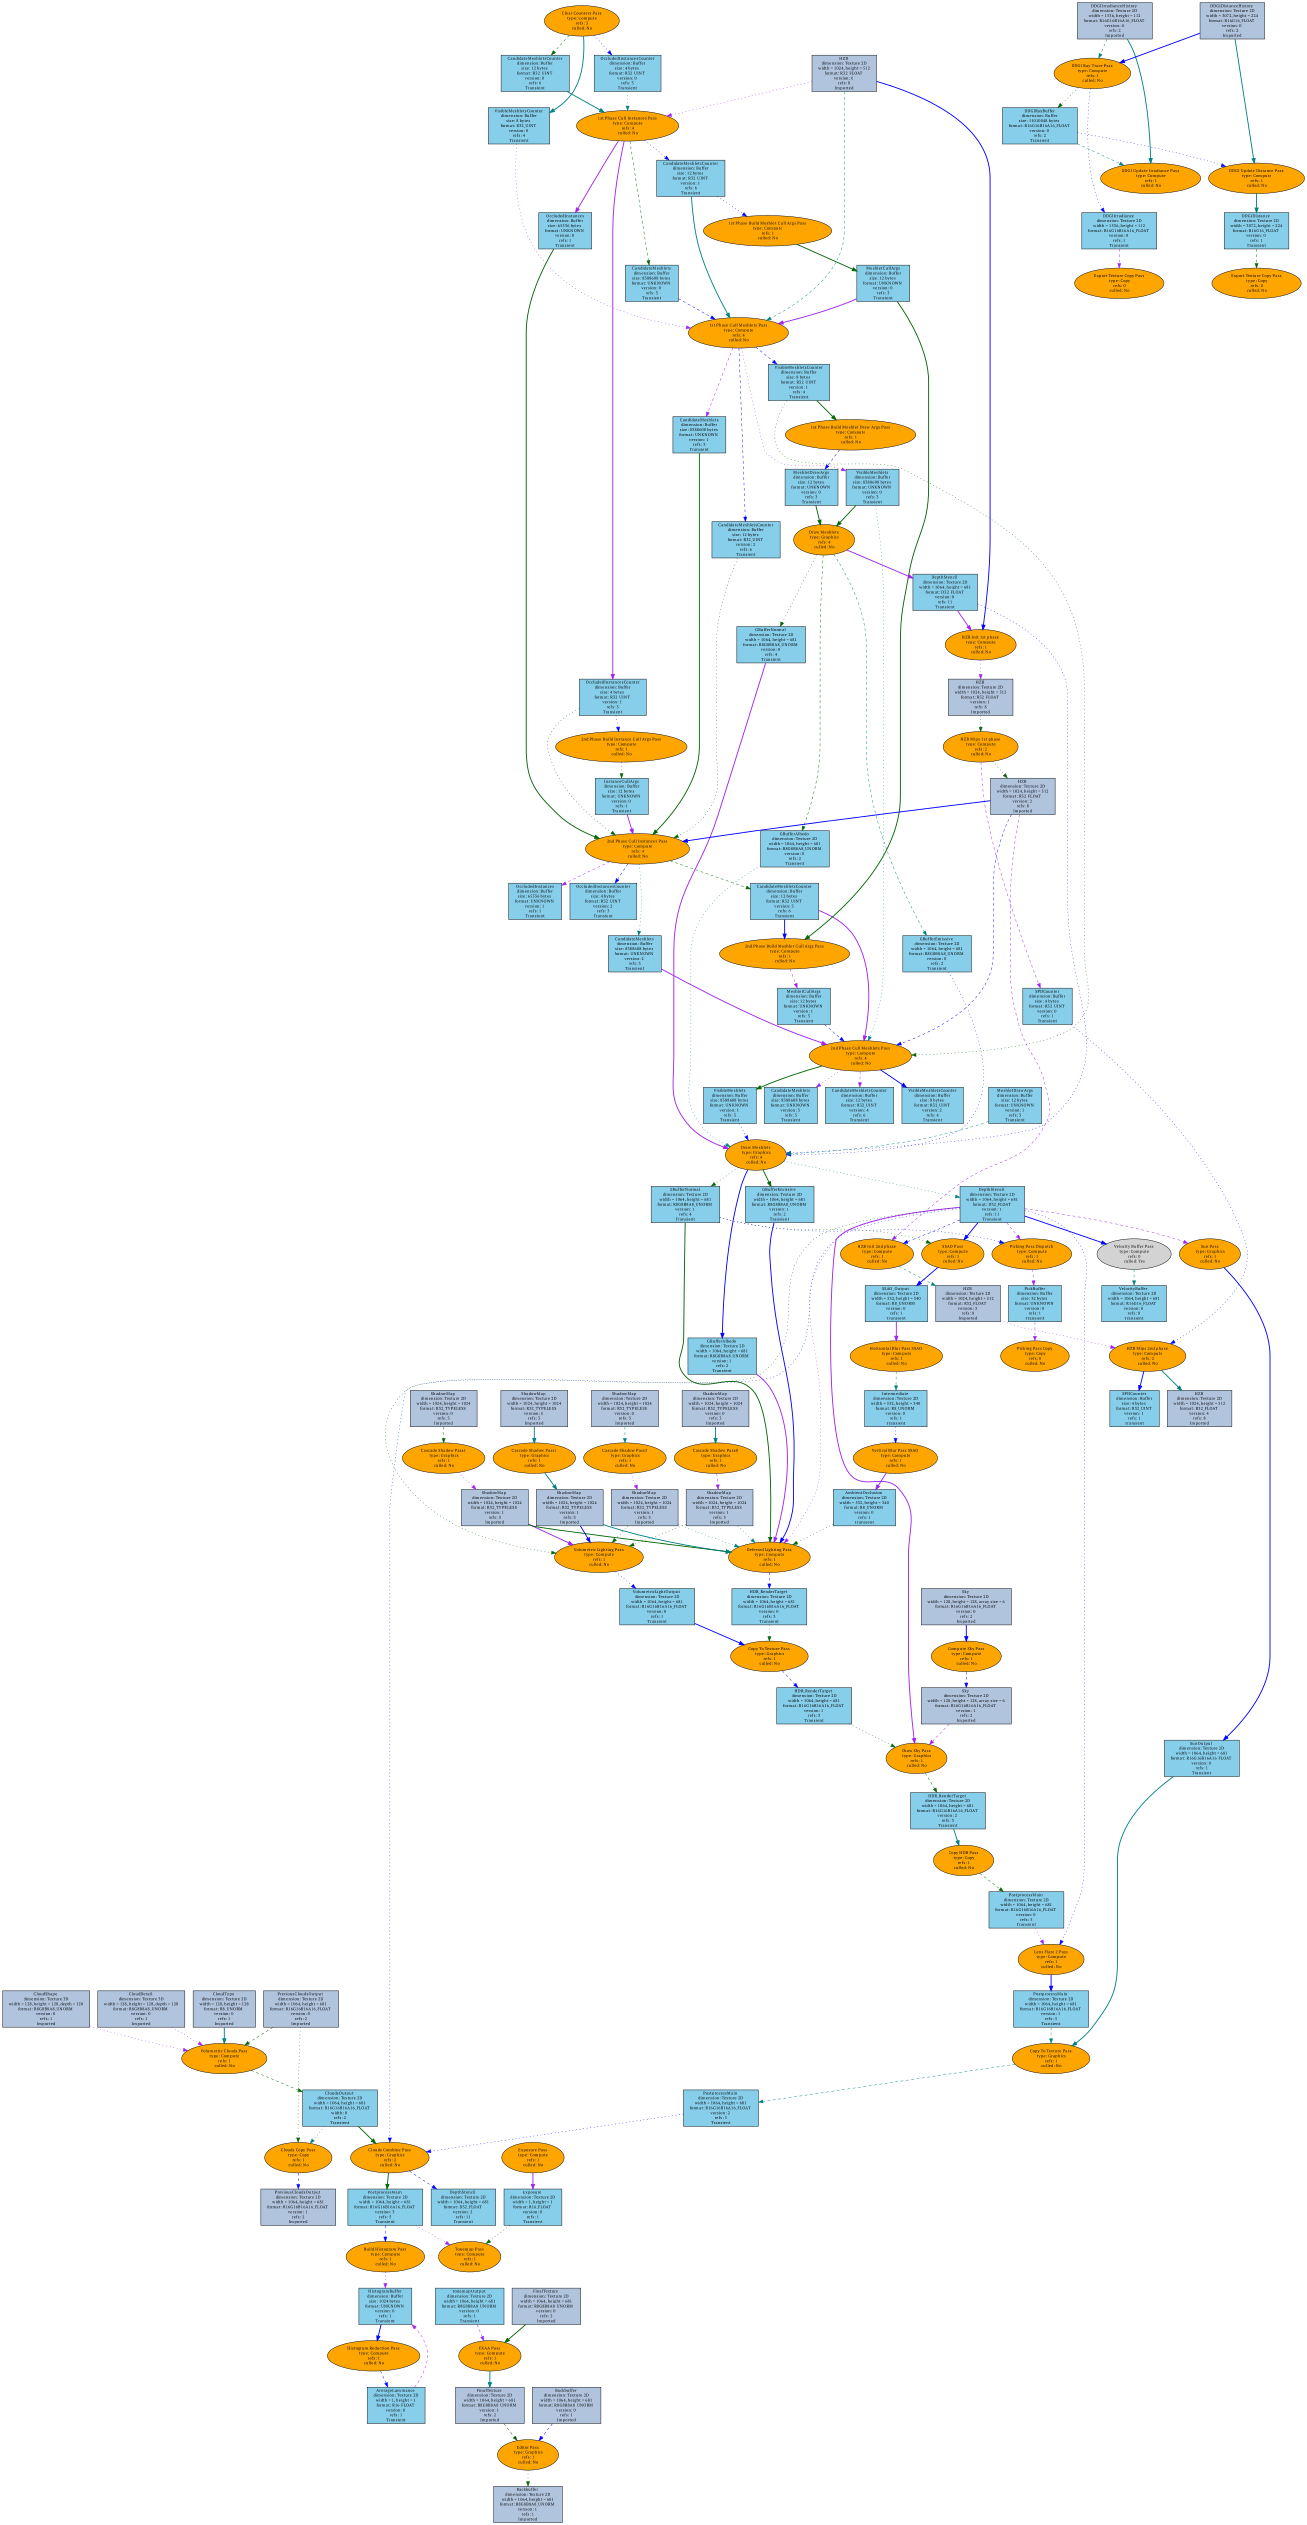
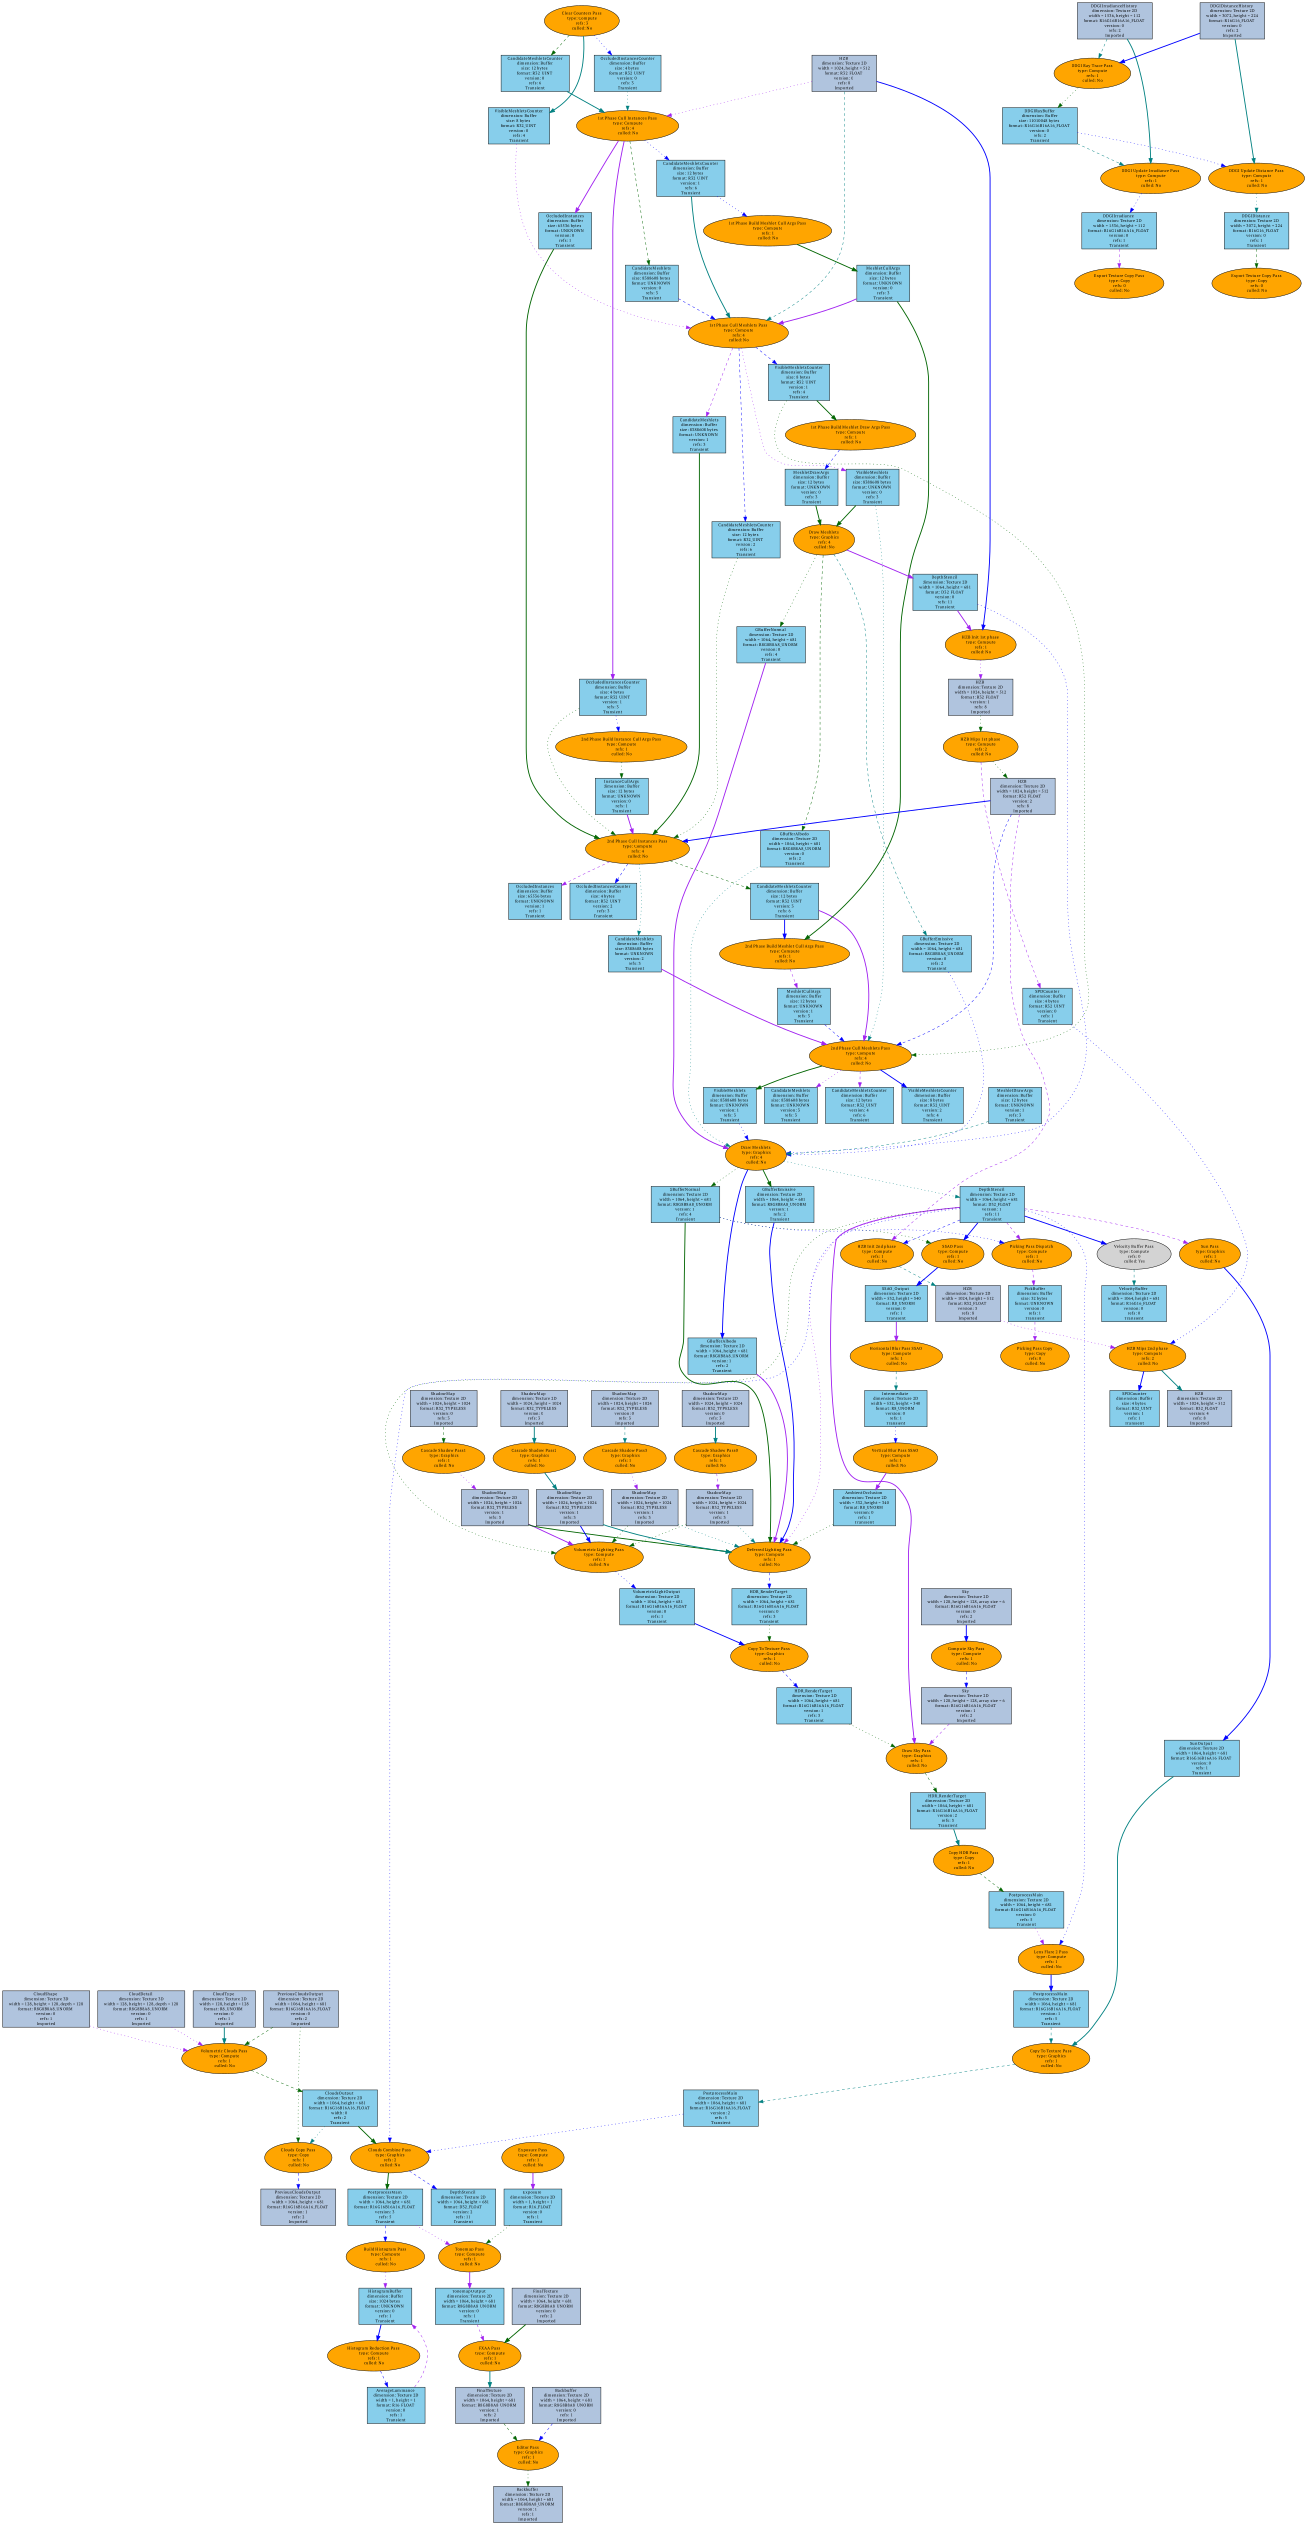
(1088, 153) -> (1137, 201)
(1257, 201) -> (1257, 201)
none -> (470, 2278)
